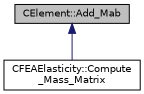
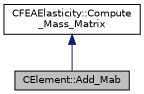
(72, 47) -> (72, 58)
